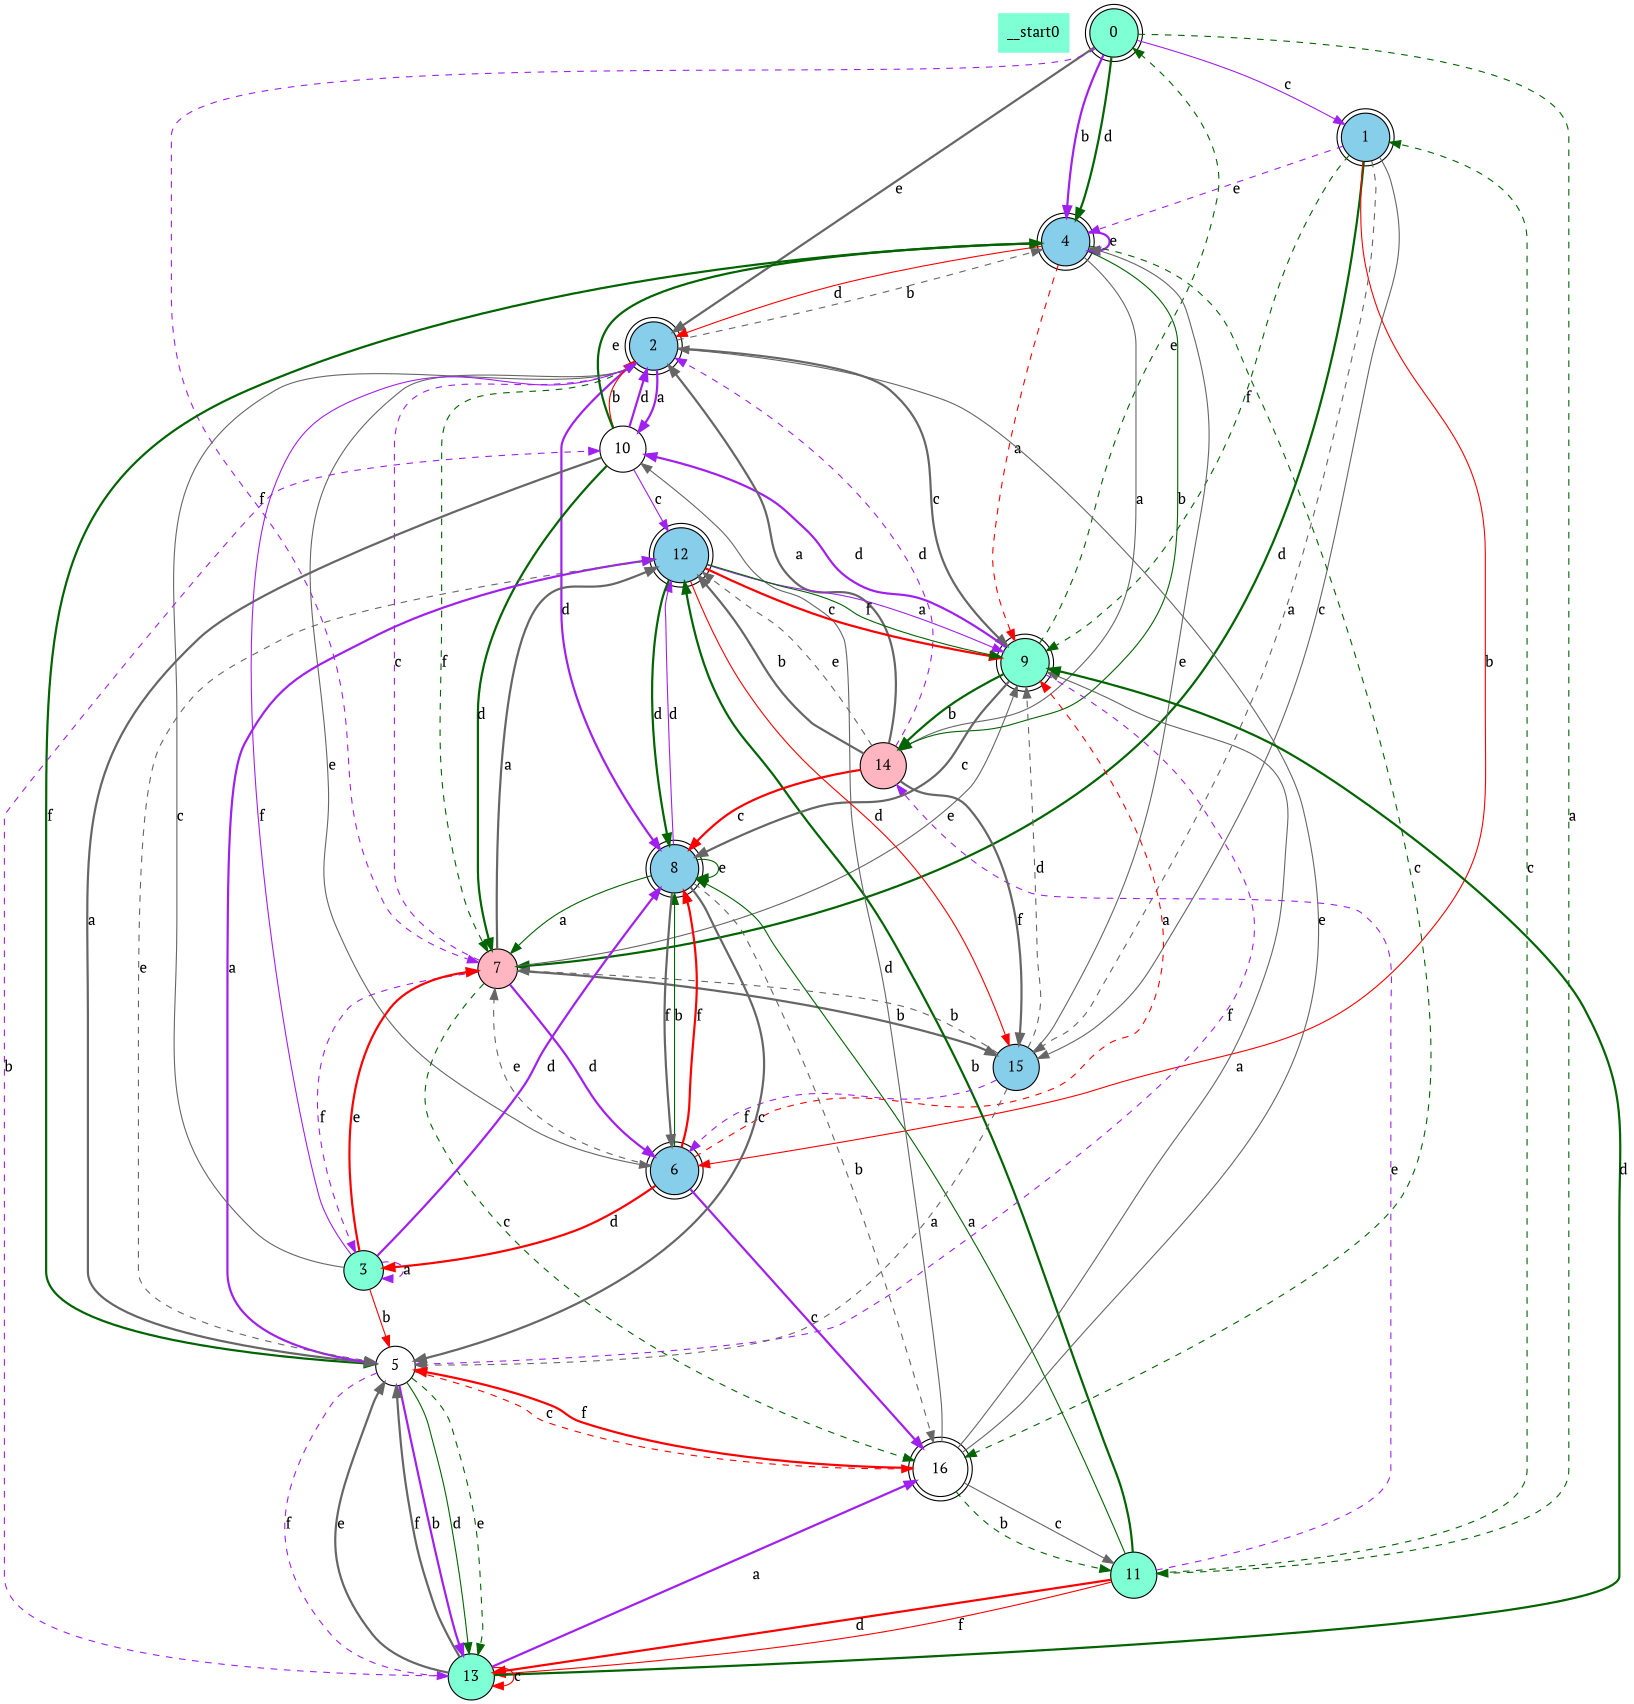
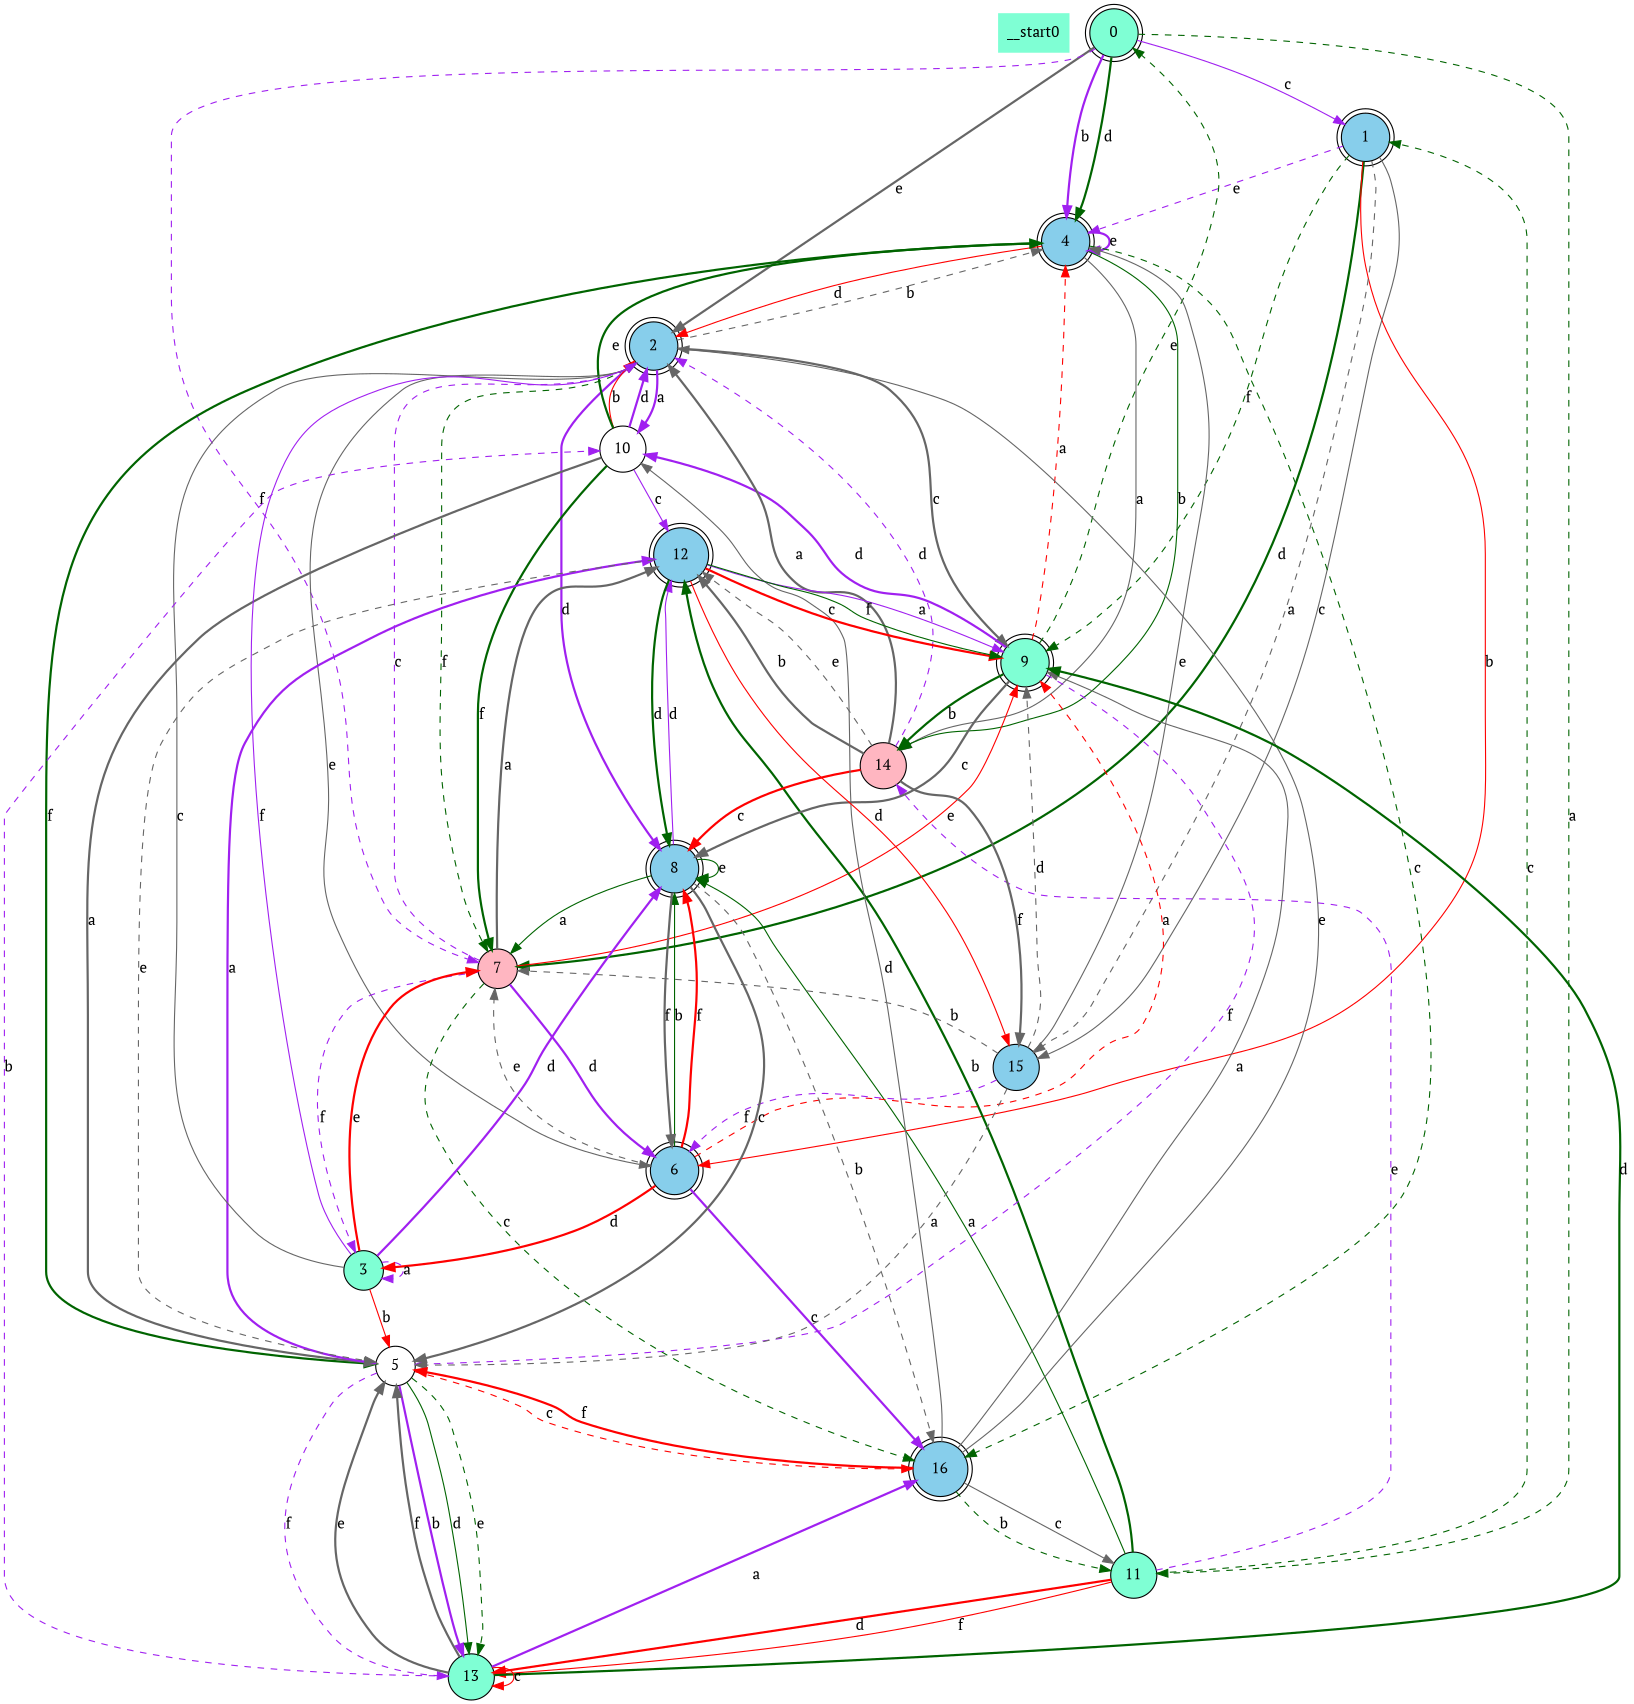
(1007, 456) -> (1057, 459)
(482, 715) -> (482, 715)
(805, 893) -> (805, 893)
(766, 998) -> none
(940, 1469) -> (940, 1469)
